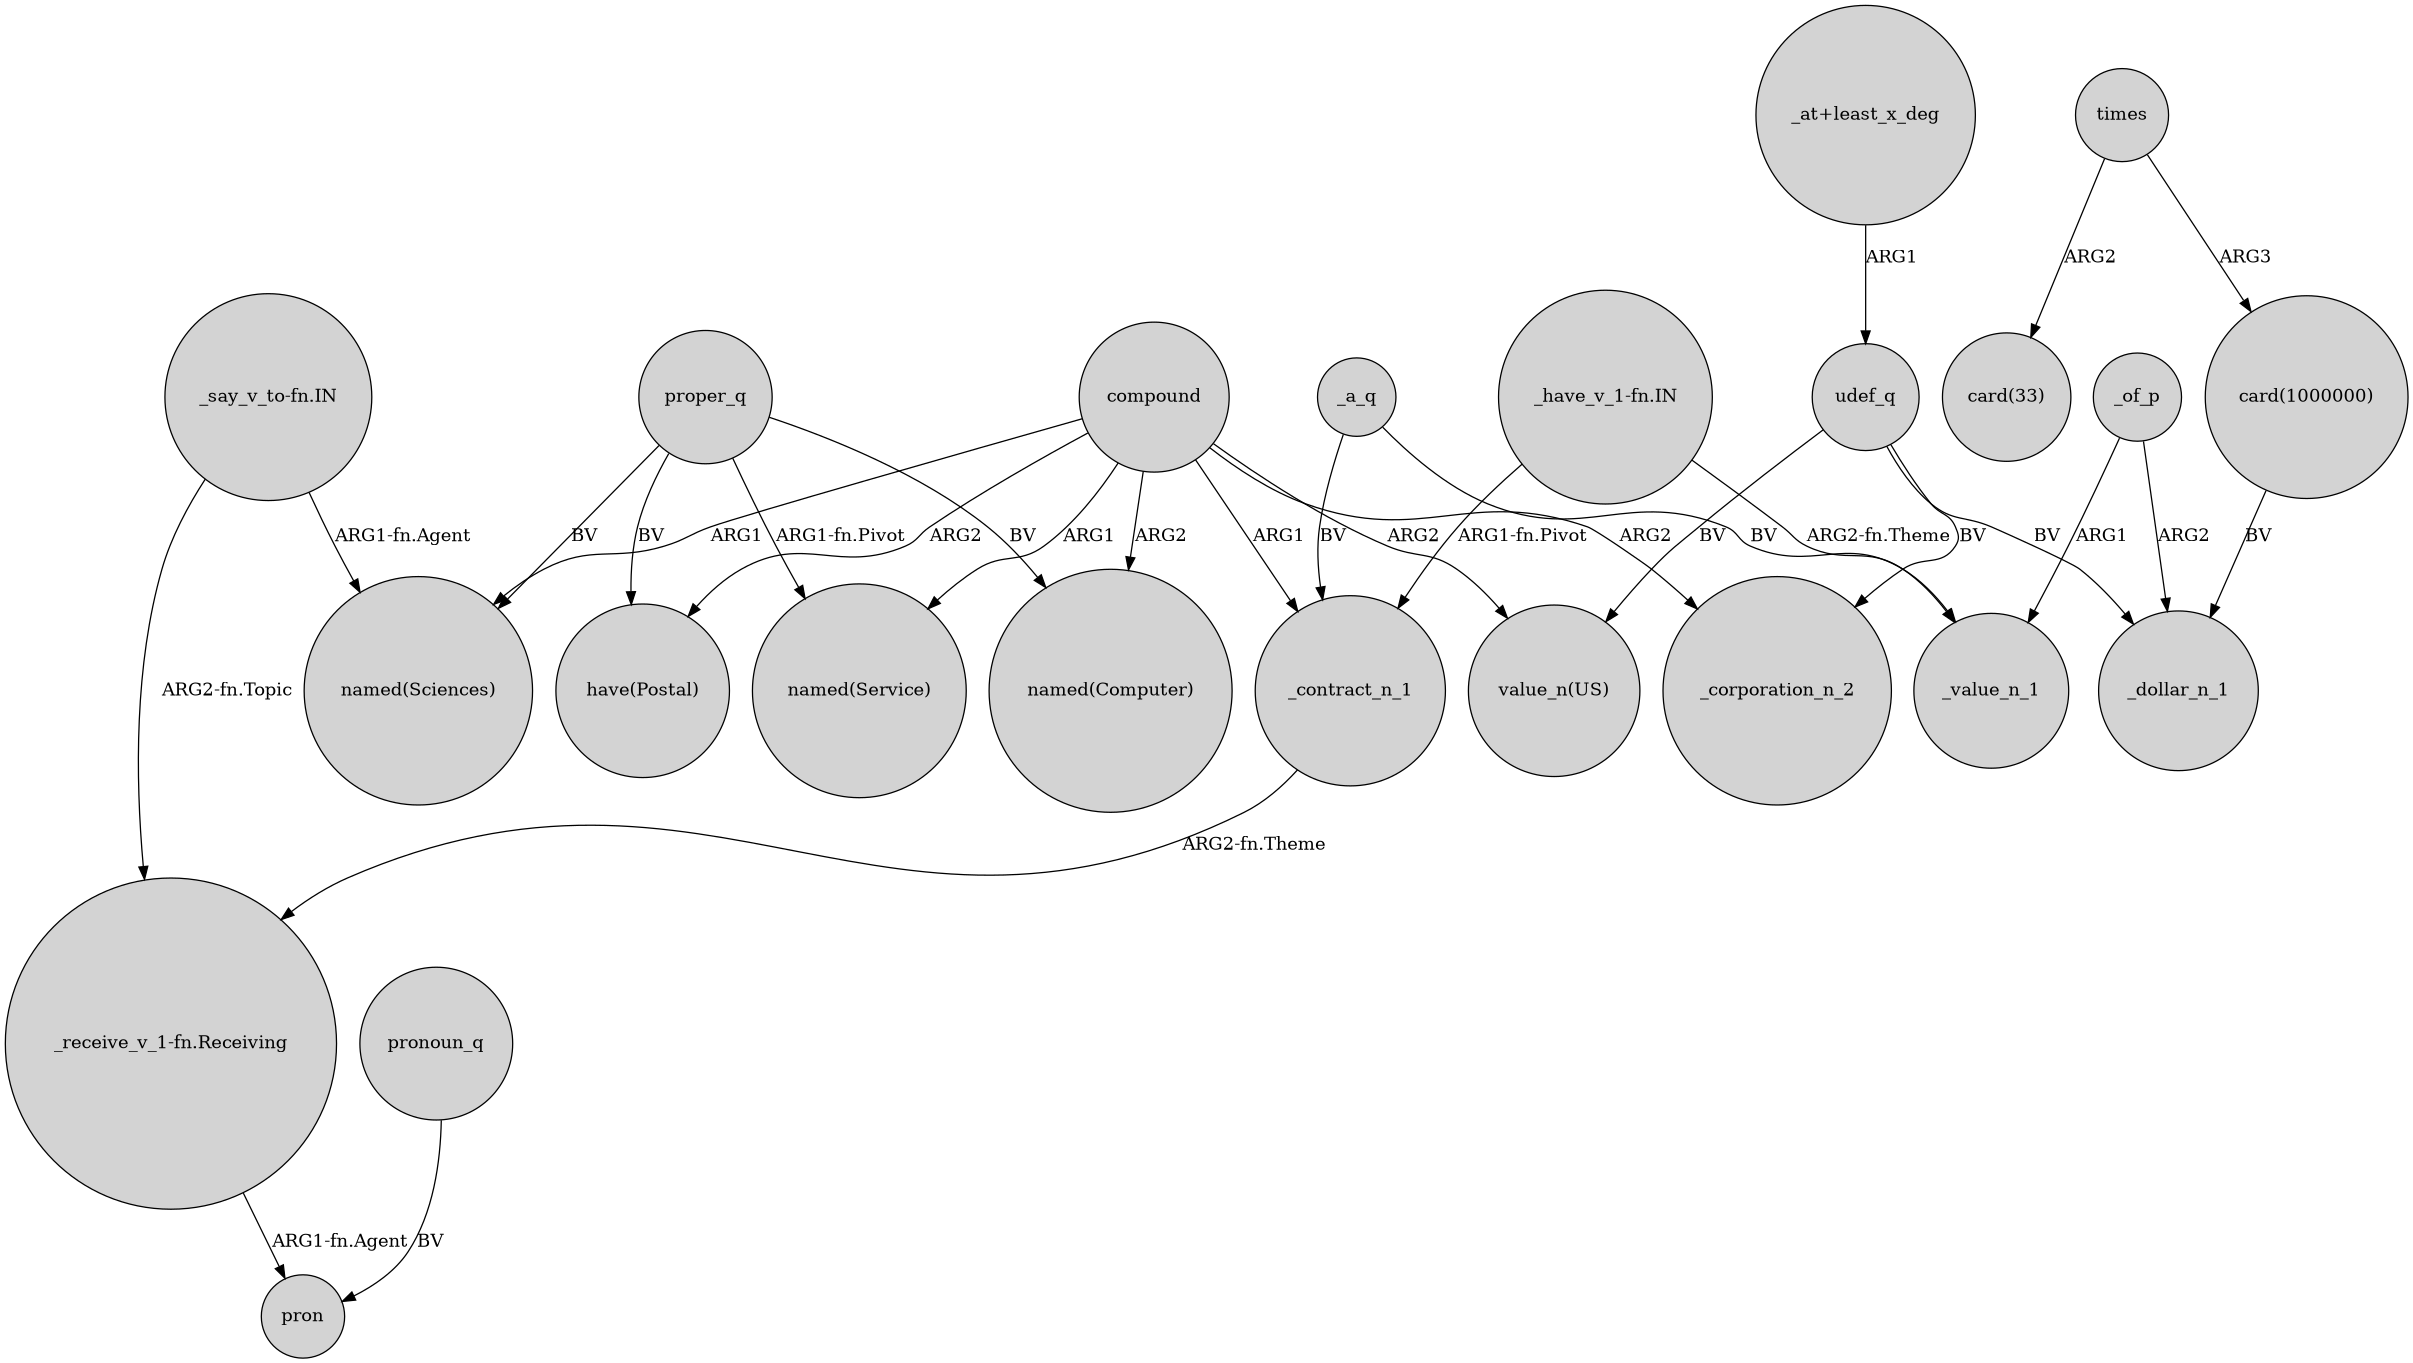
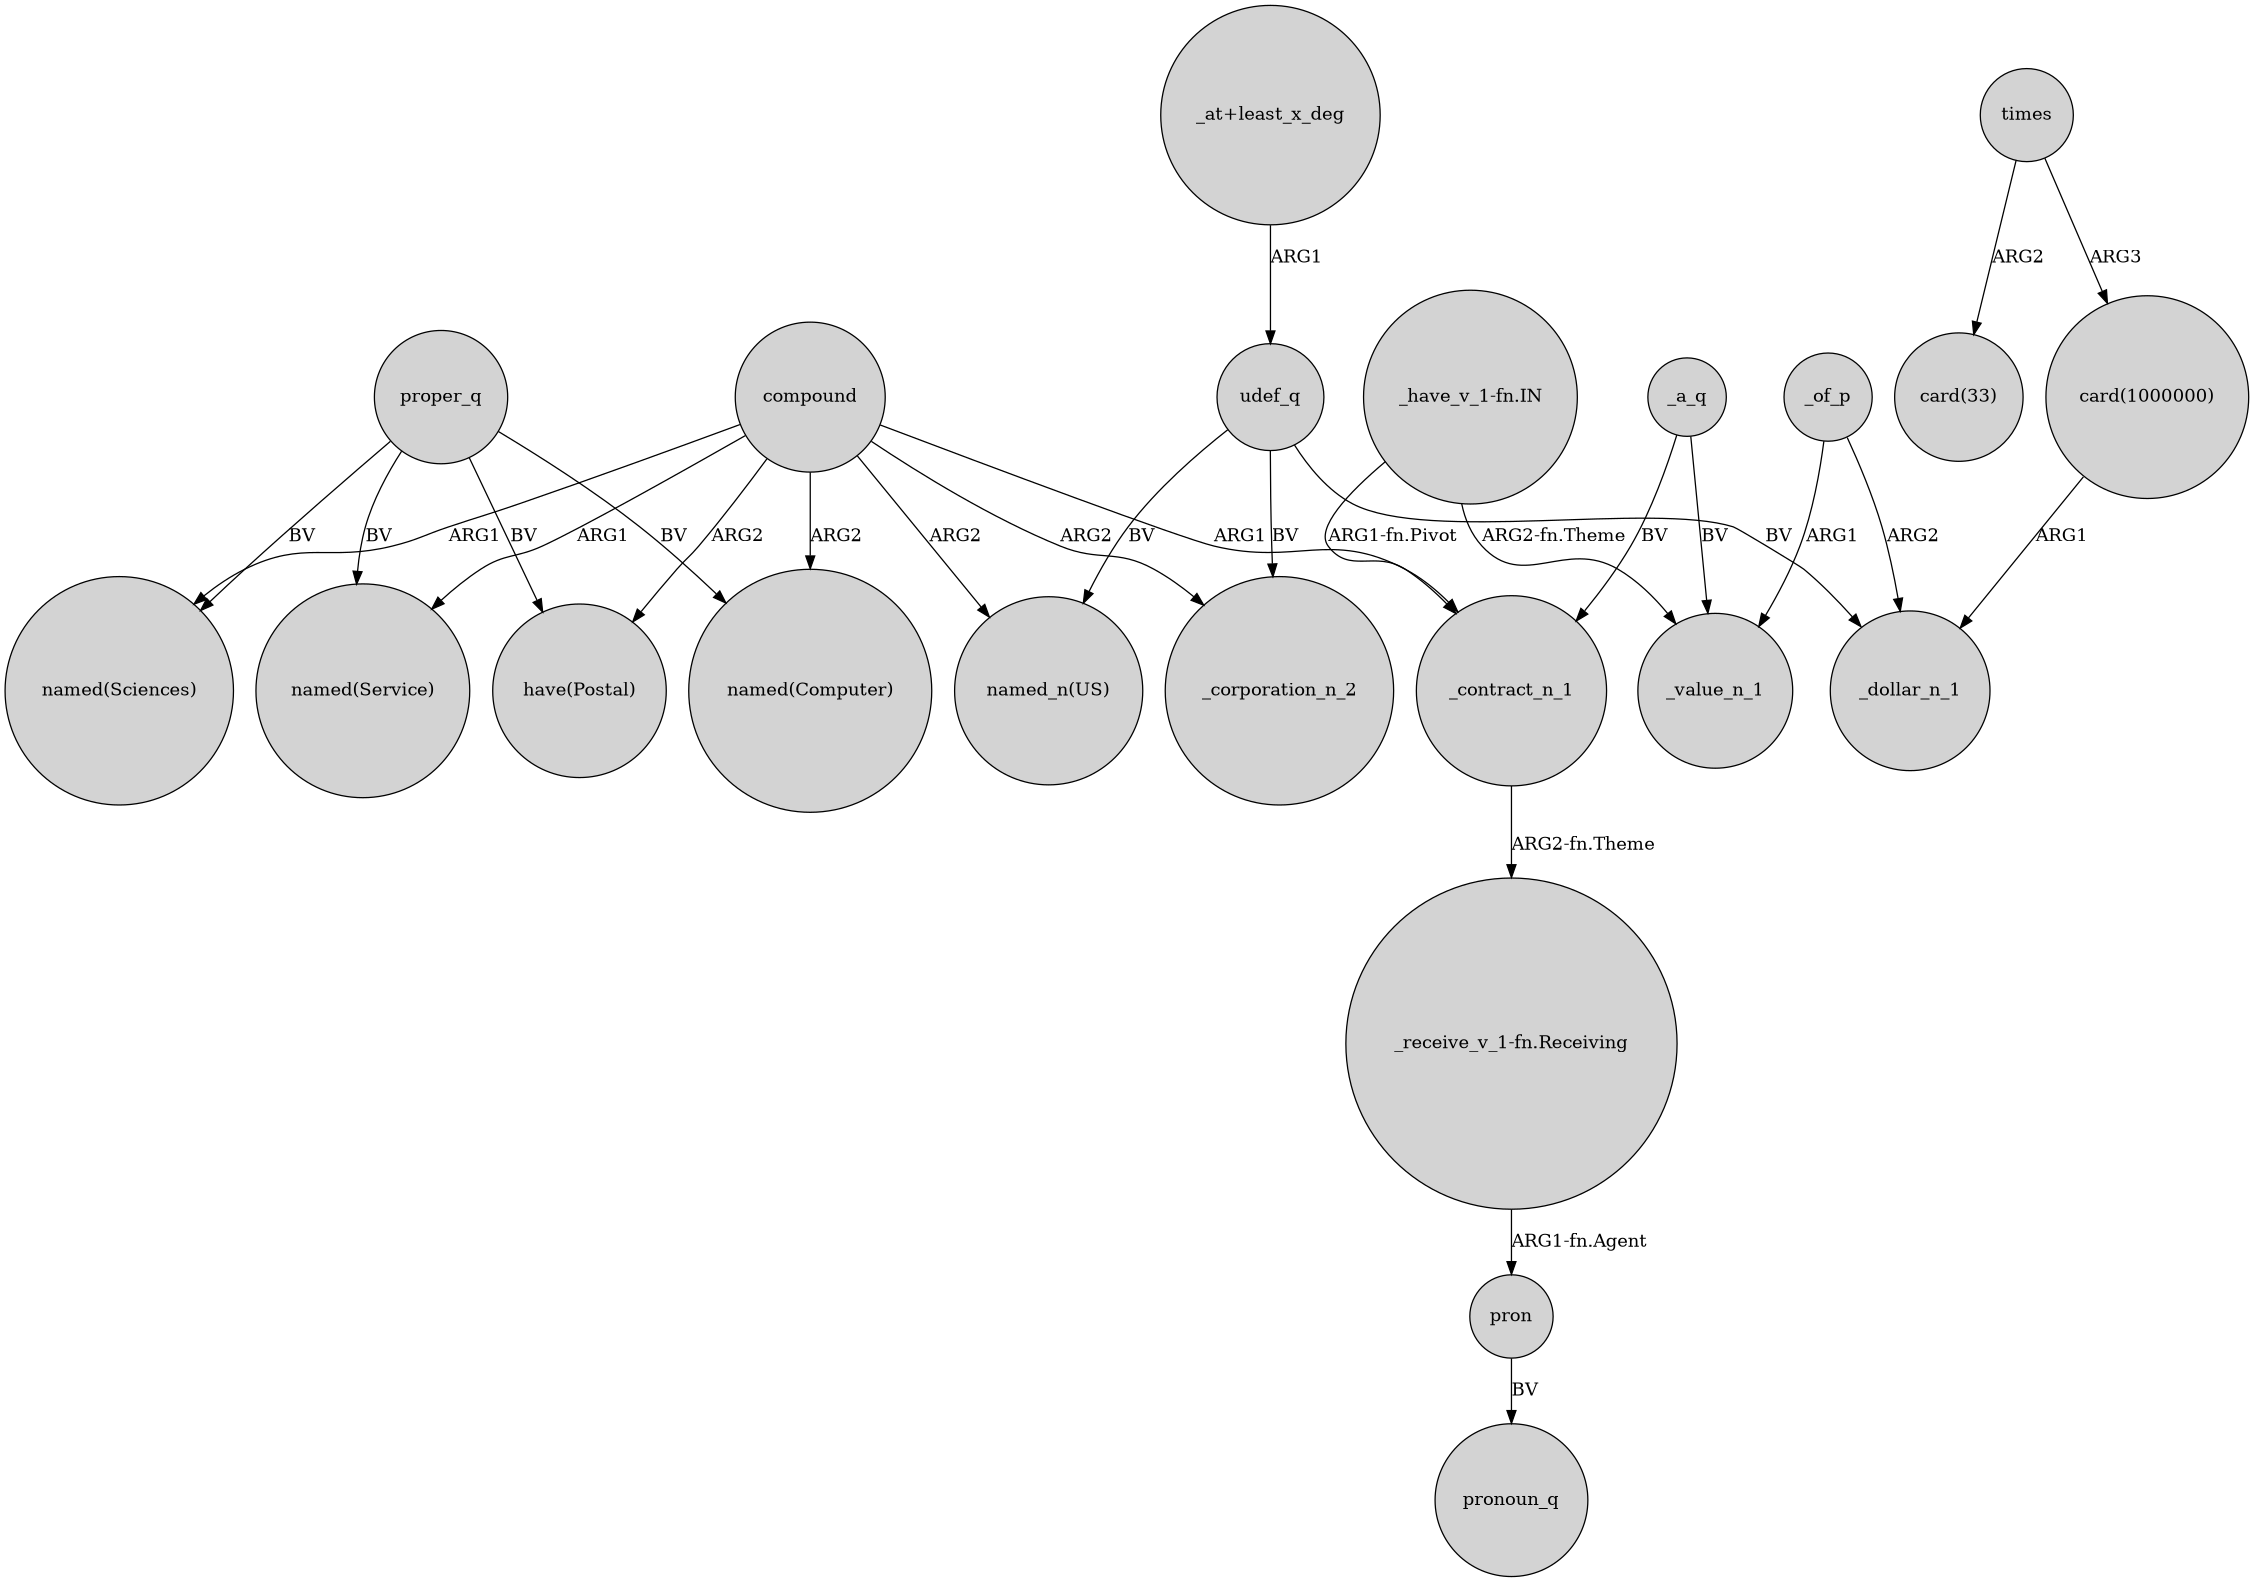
(268, 397) -> none
(841, 536) -> (379, 536)
(2259, 536) -> (2062, 536)
(1554, 691) -> (1049, 691)
(423, 1222) -> (1511, 1384)
